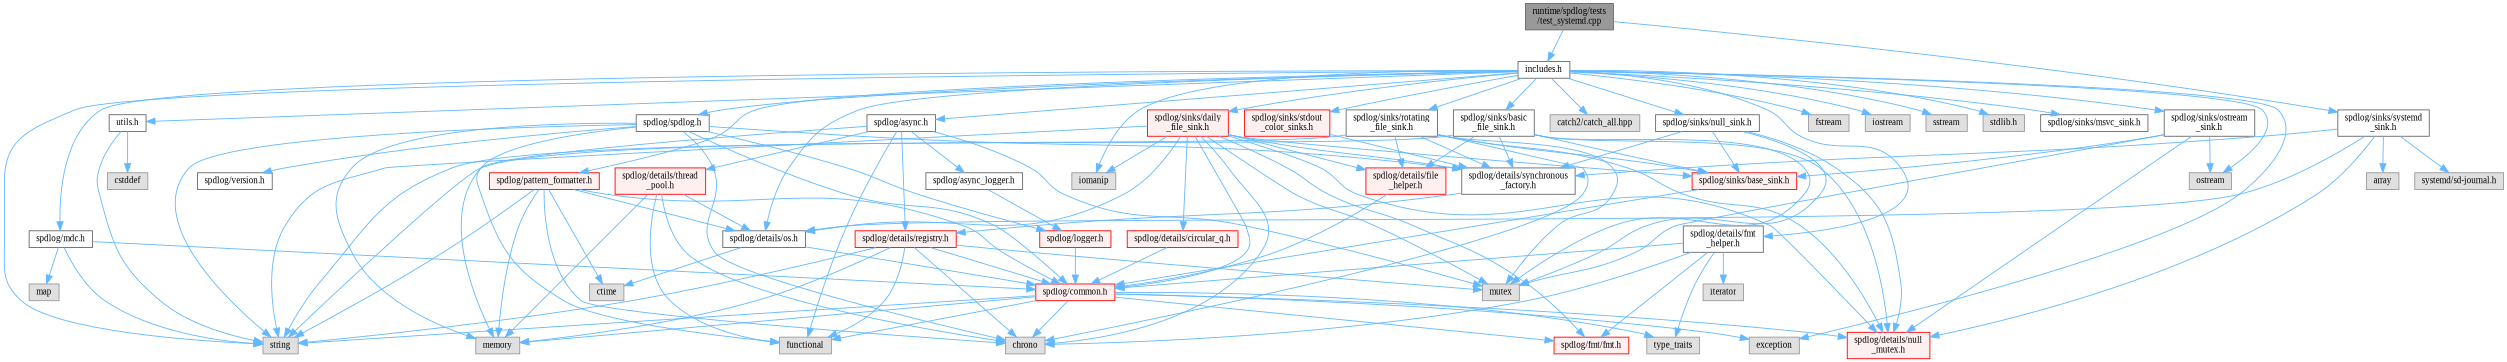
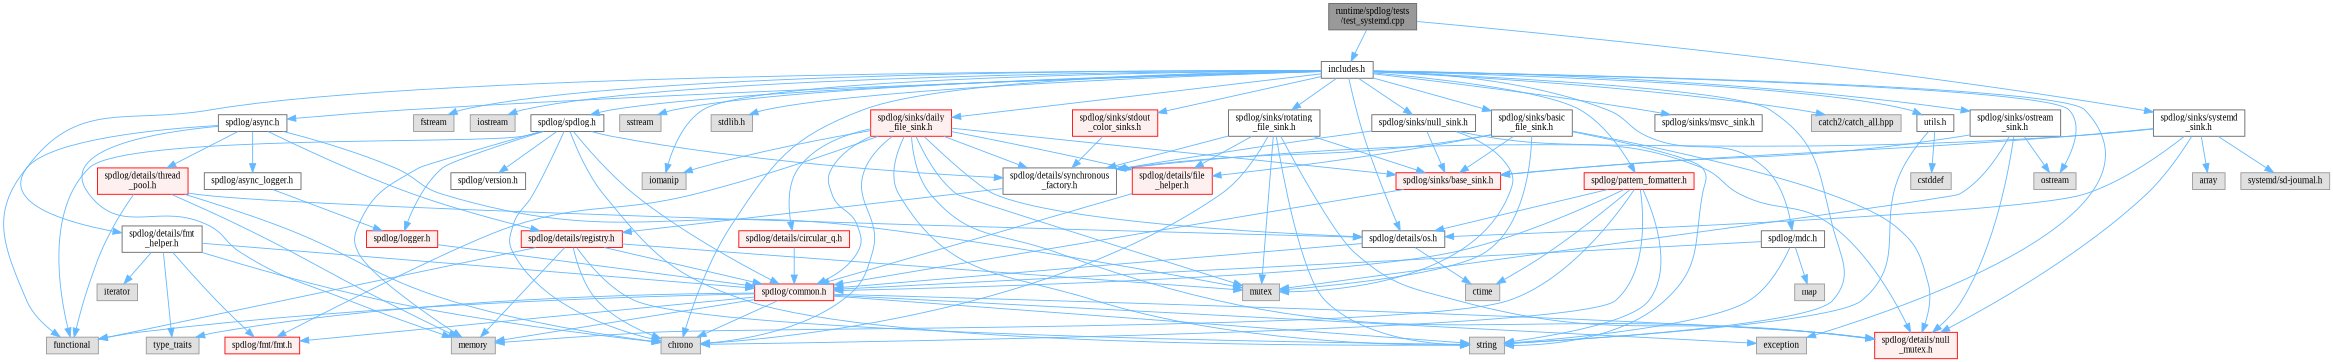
none -> (908, 98)
none -> (1832, 152)
